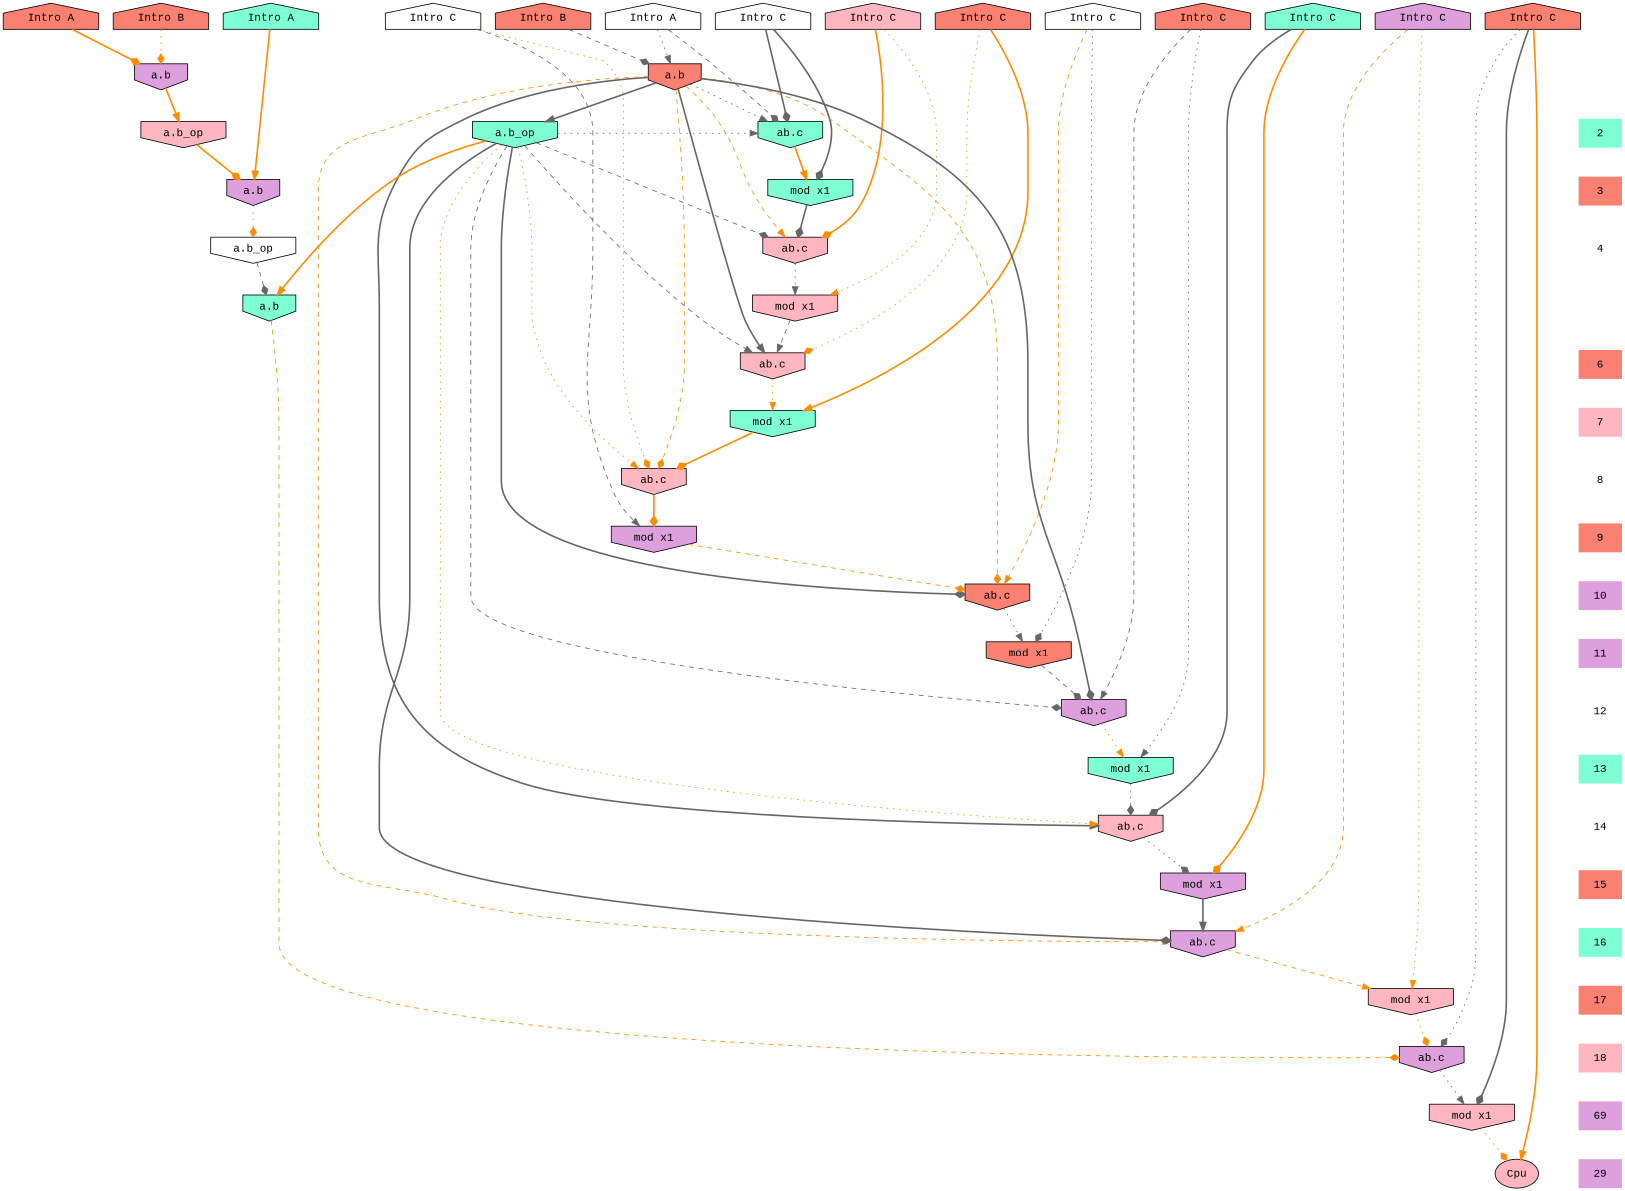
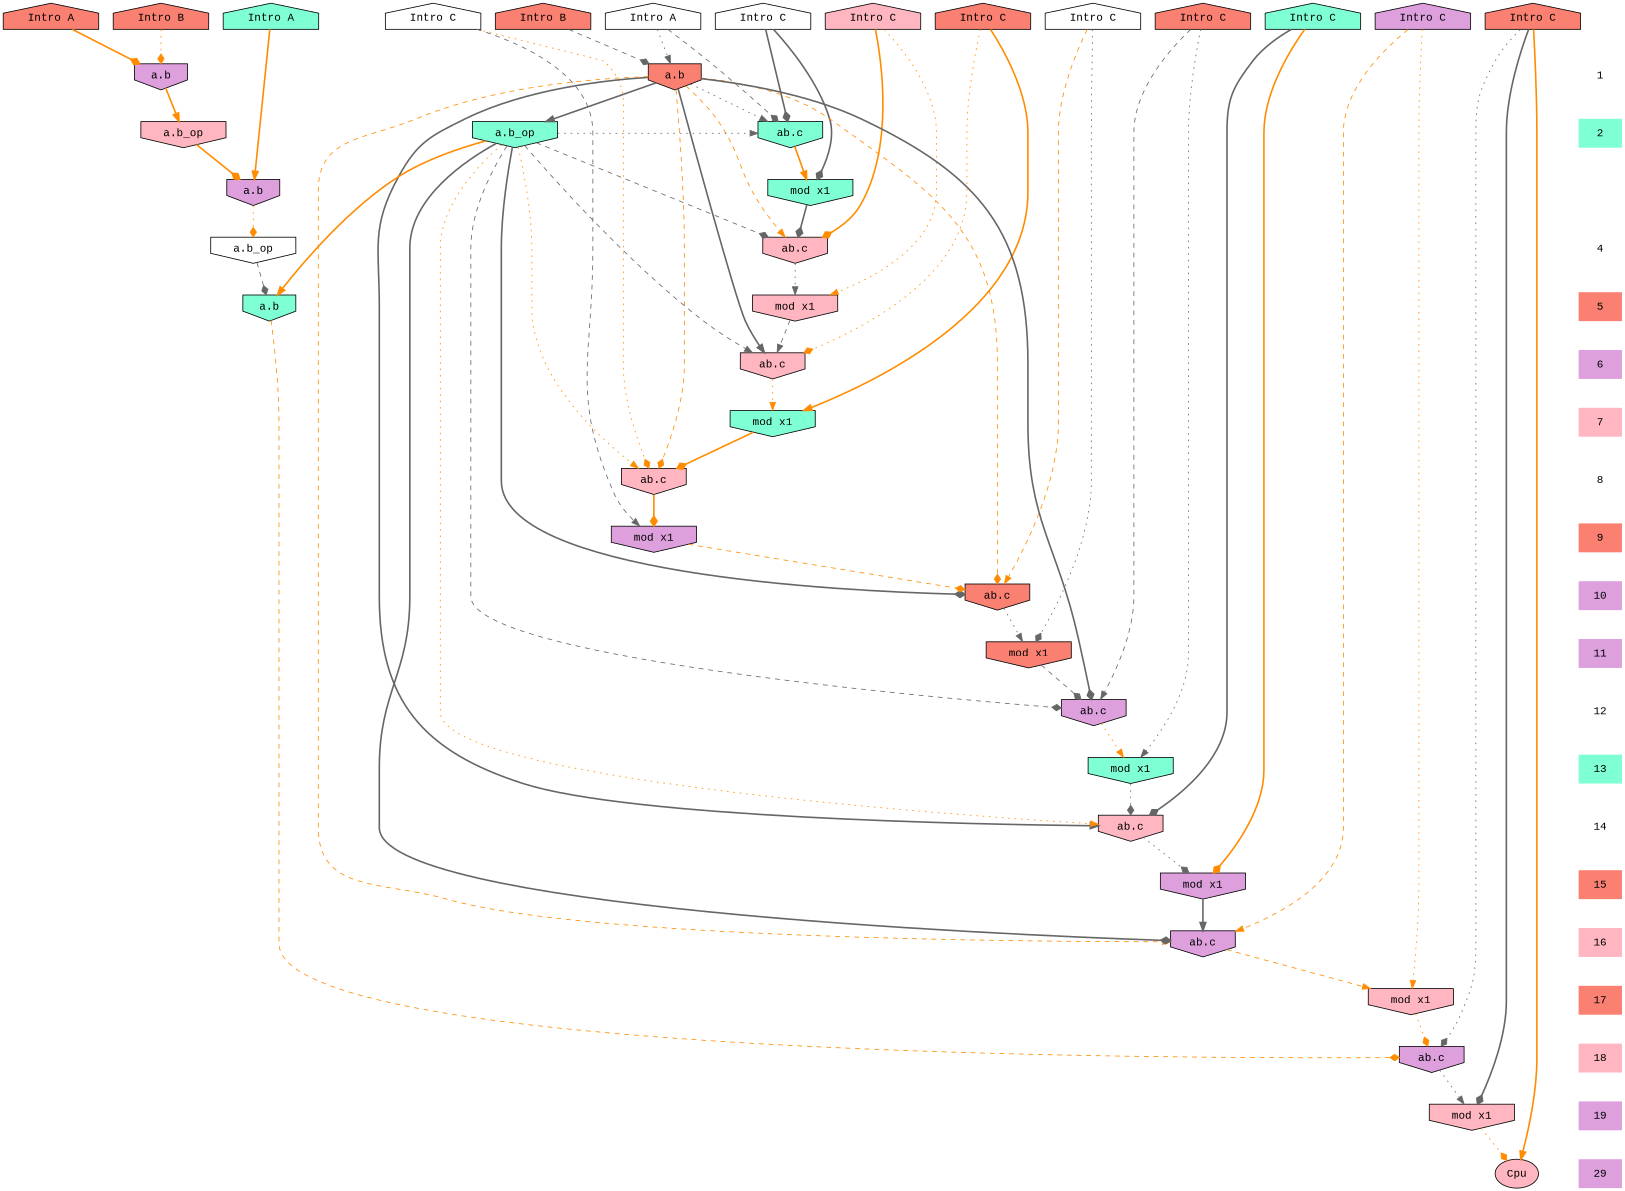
none -> (1600, 75)
(1600, 191) -> none
none -> (1600, 307)
(1600, 364) -> (1600, 364)
(1600, 942) -> (1600, 942)
(1600, 1116) -> (1600, 1116)
